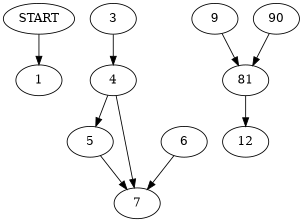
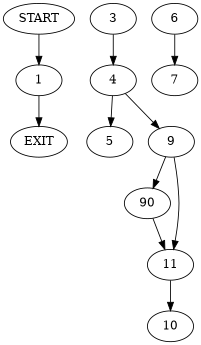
(246, 80) -> (170, 265)
(124, 138) -> (139, 108)
none -> (39, 142)
(246, 142) -> (170, 326)
(111, 169) -> none
none -> (161, 169)
